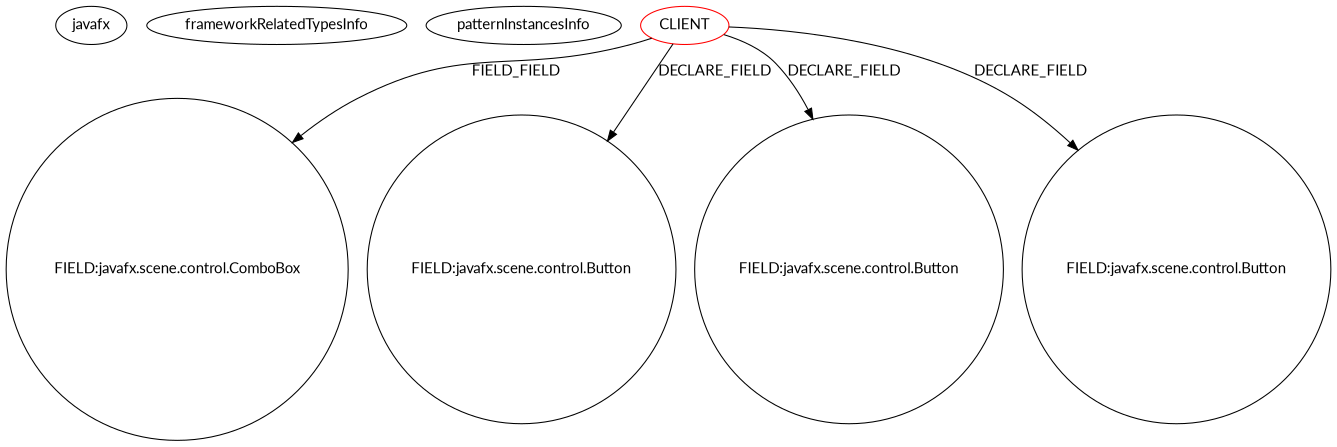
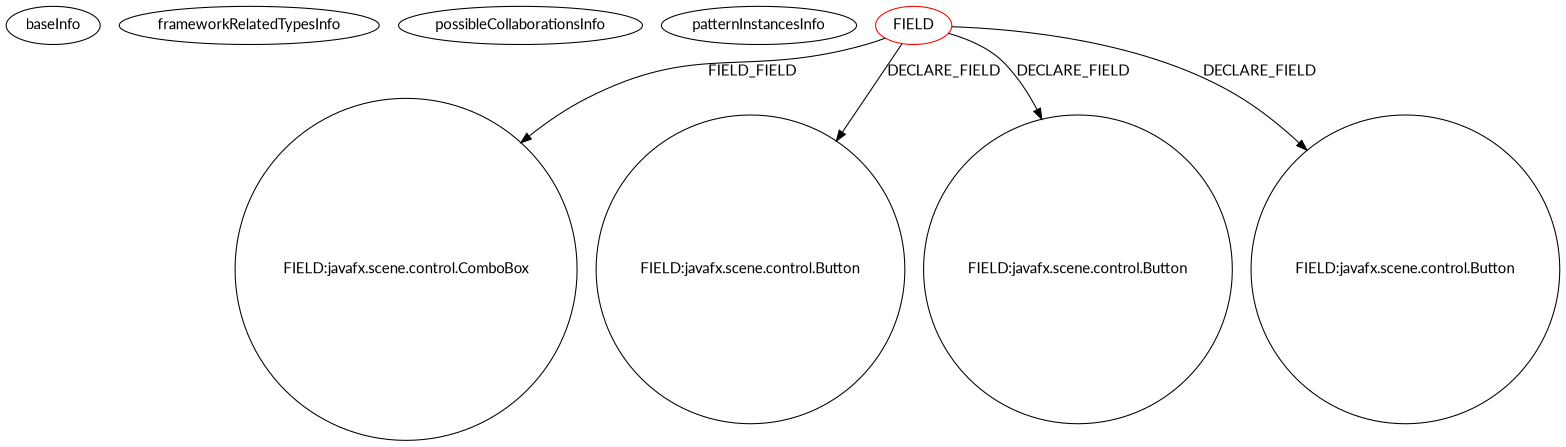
(91, 25) -> (53, 25)
none -> (521, 25)
(685, 25) -> (914, 25)
